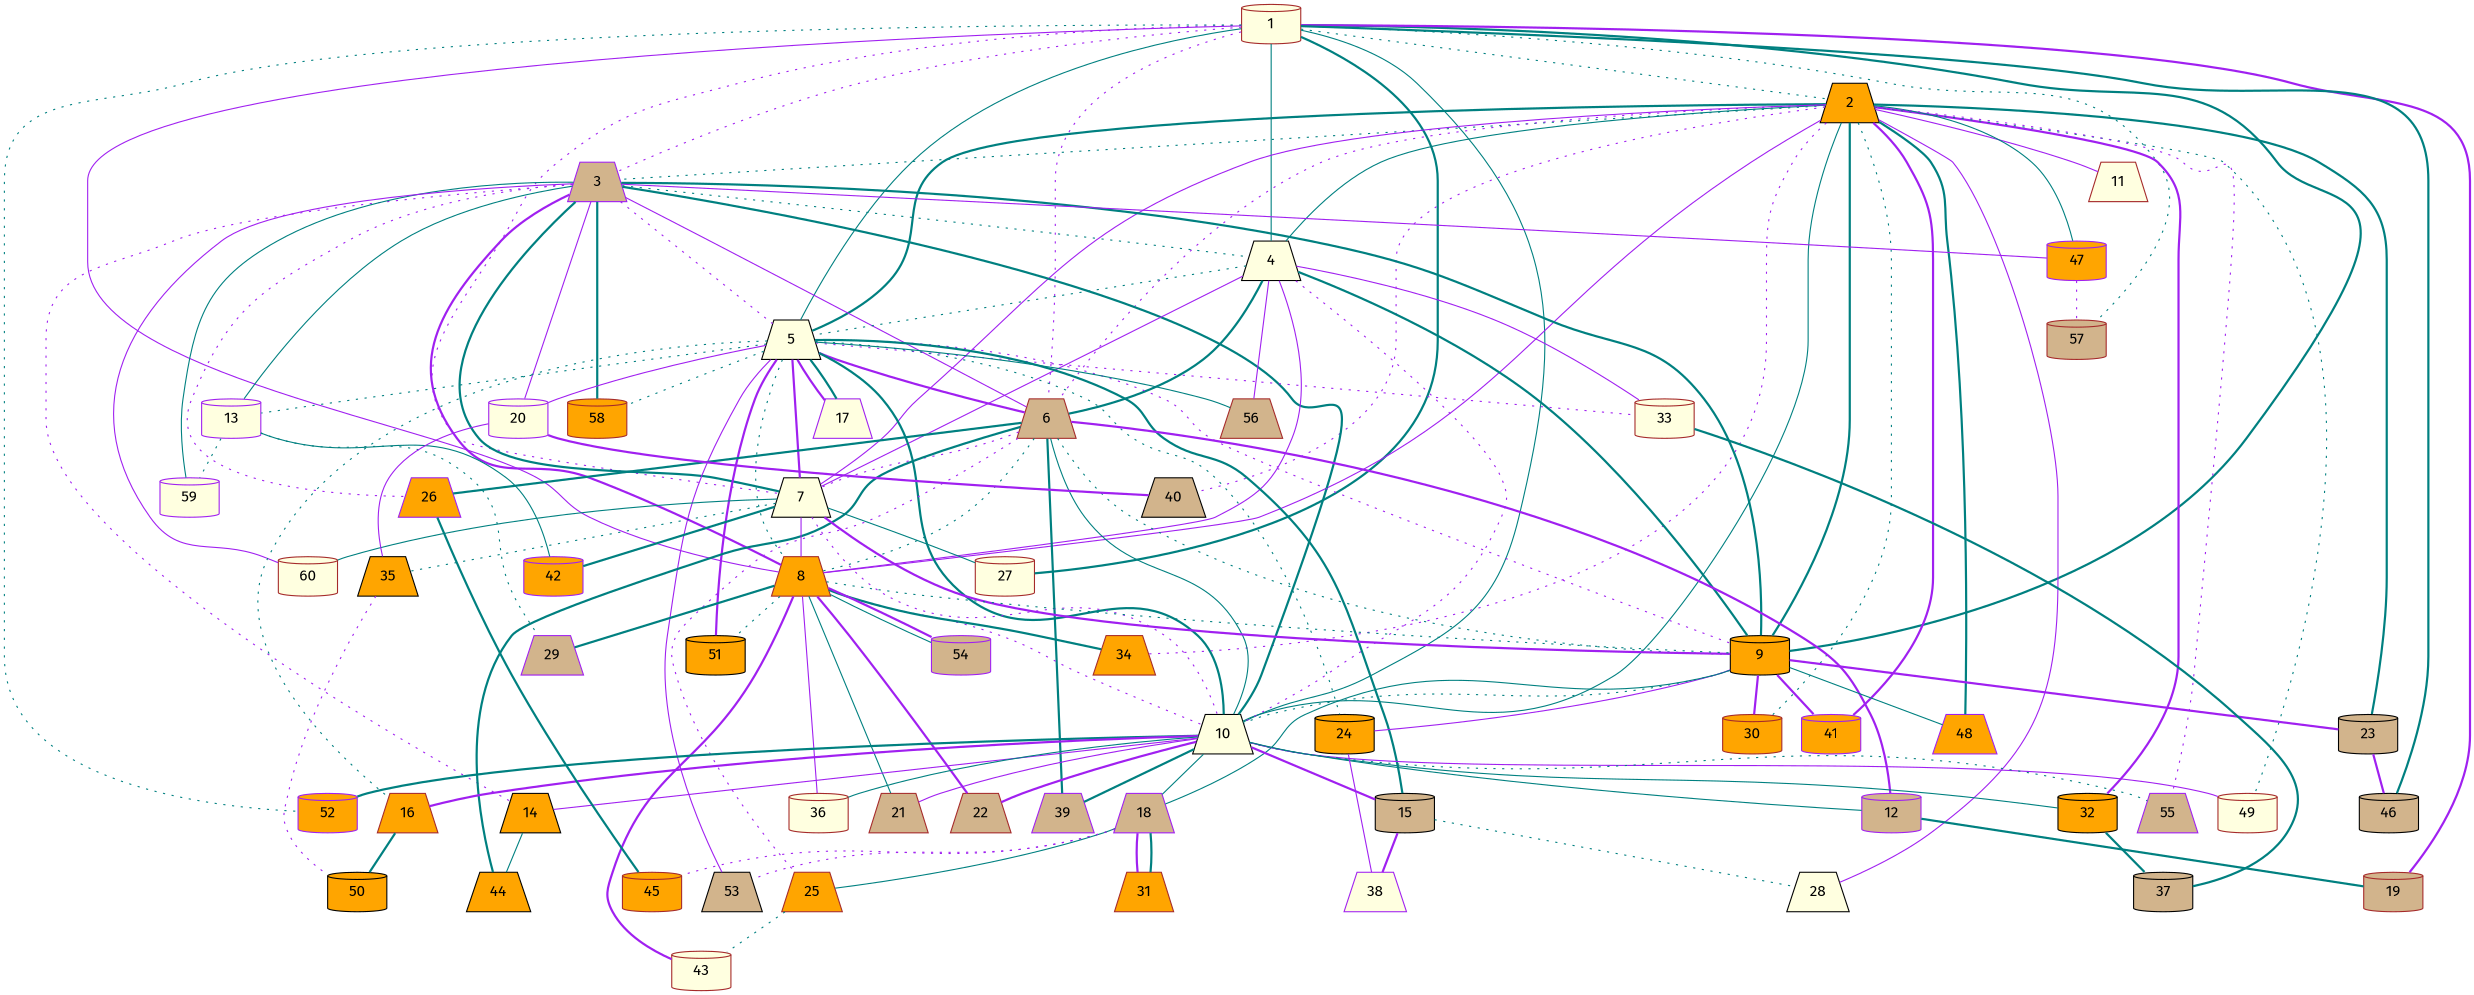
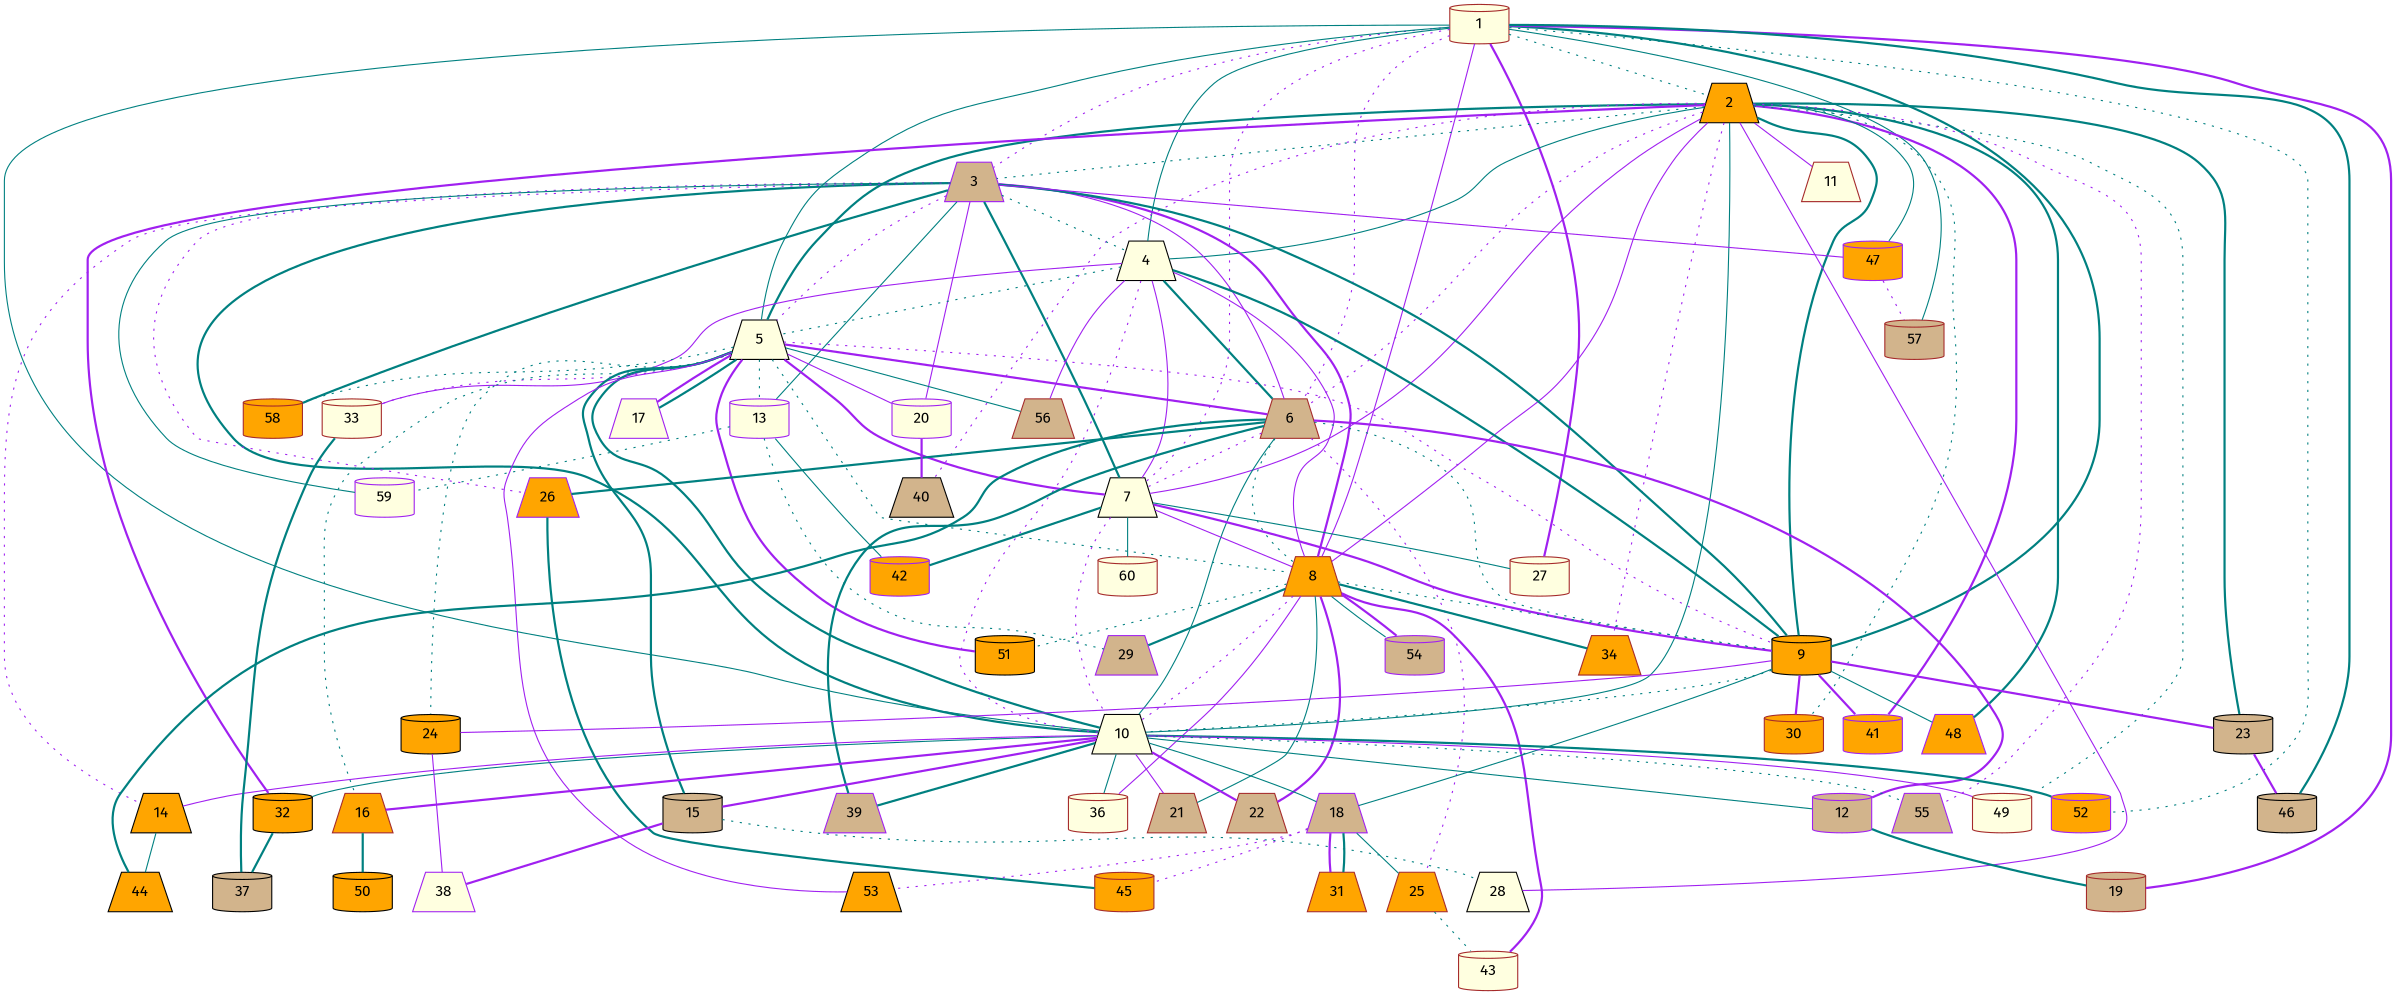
(1832, 74) -> (1805, 94)
(183, 275) -> none
(1422, 407) -> (1576, 294)
(388, 576) -> none
(732, 892) -> (871, 892)
